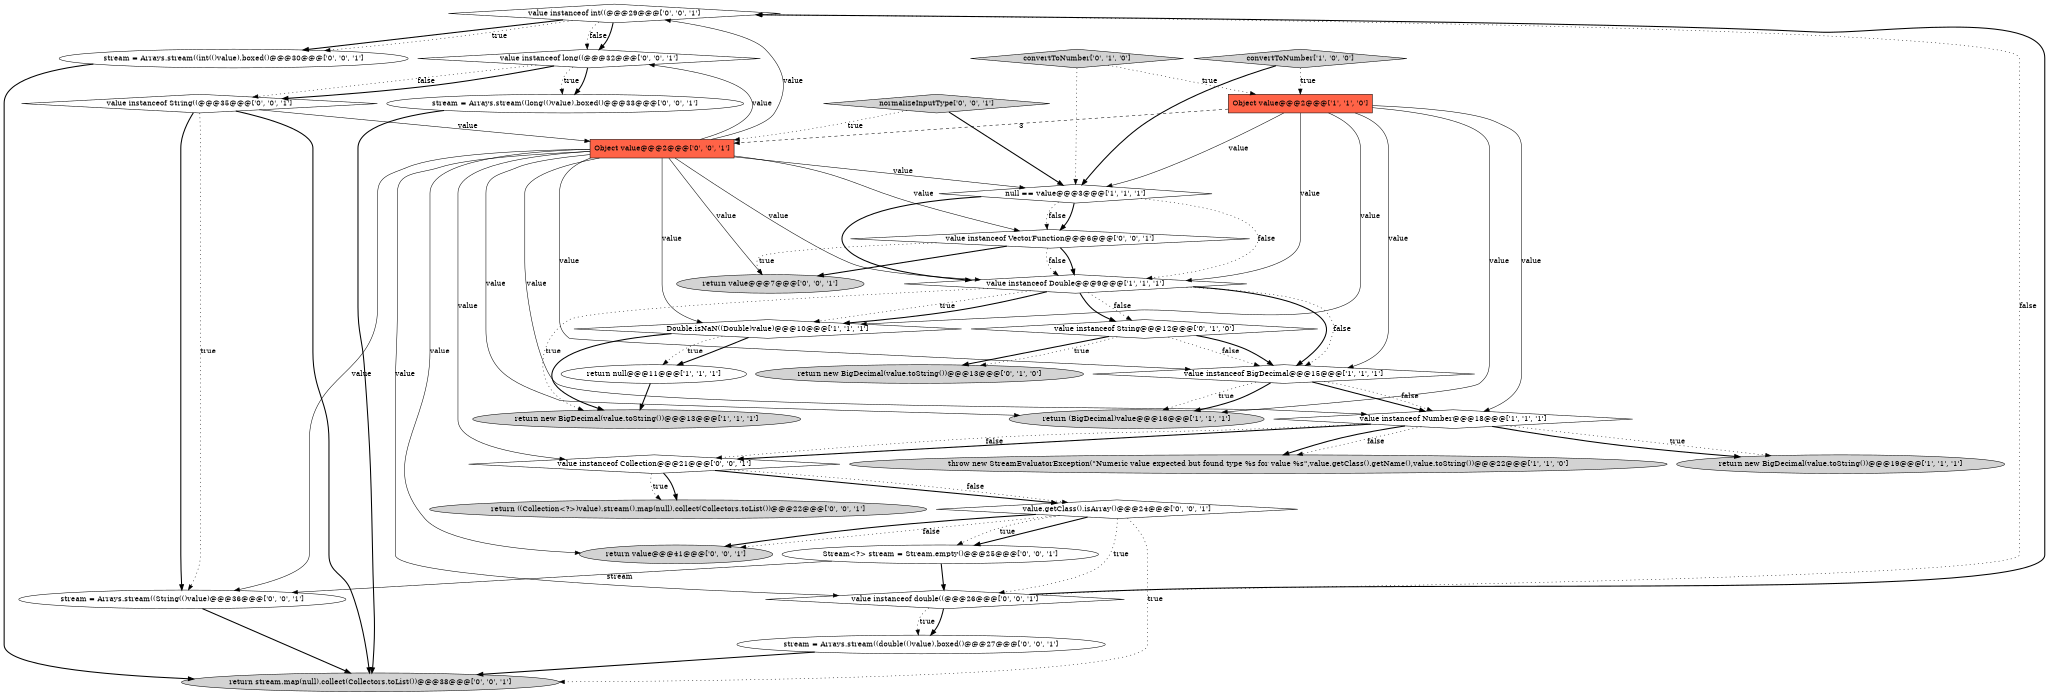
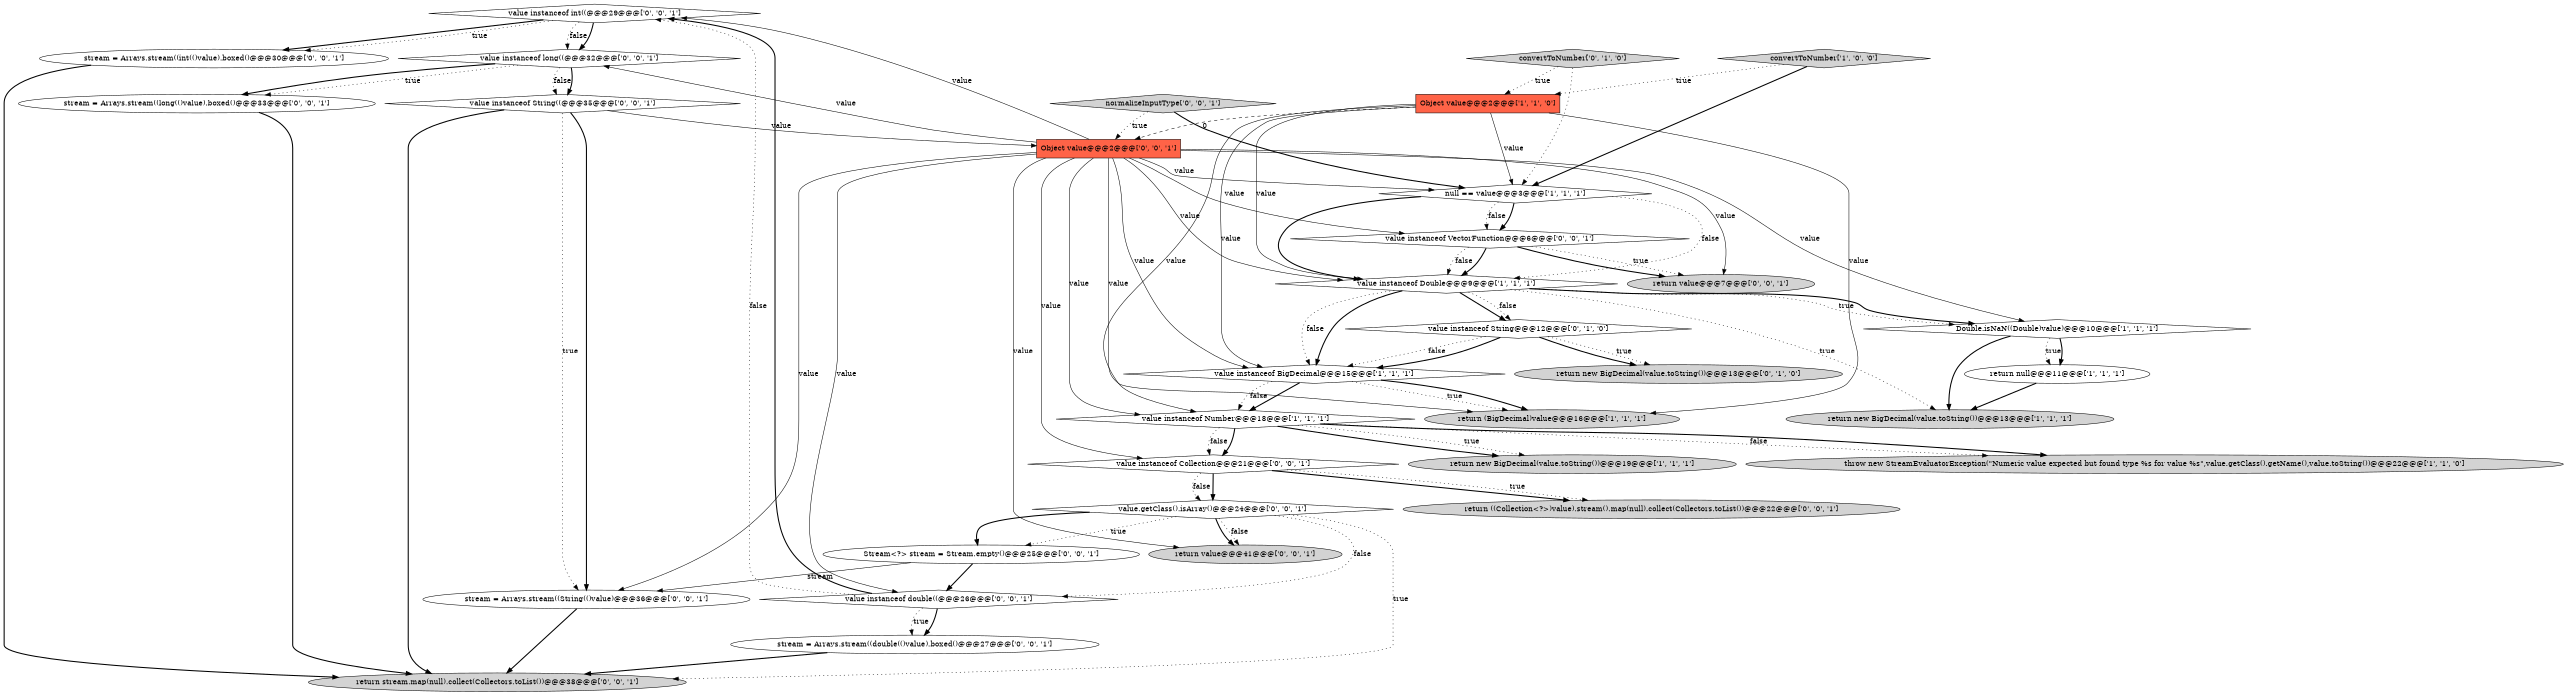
(1022, 126) -> (1205, 126)
(1212, 313) -> none
(1121, 554) -> (1362, 554)
